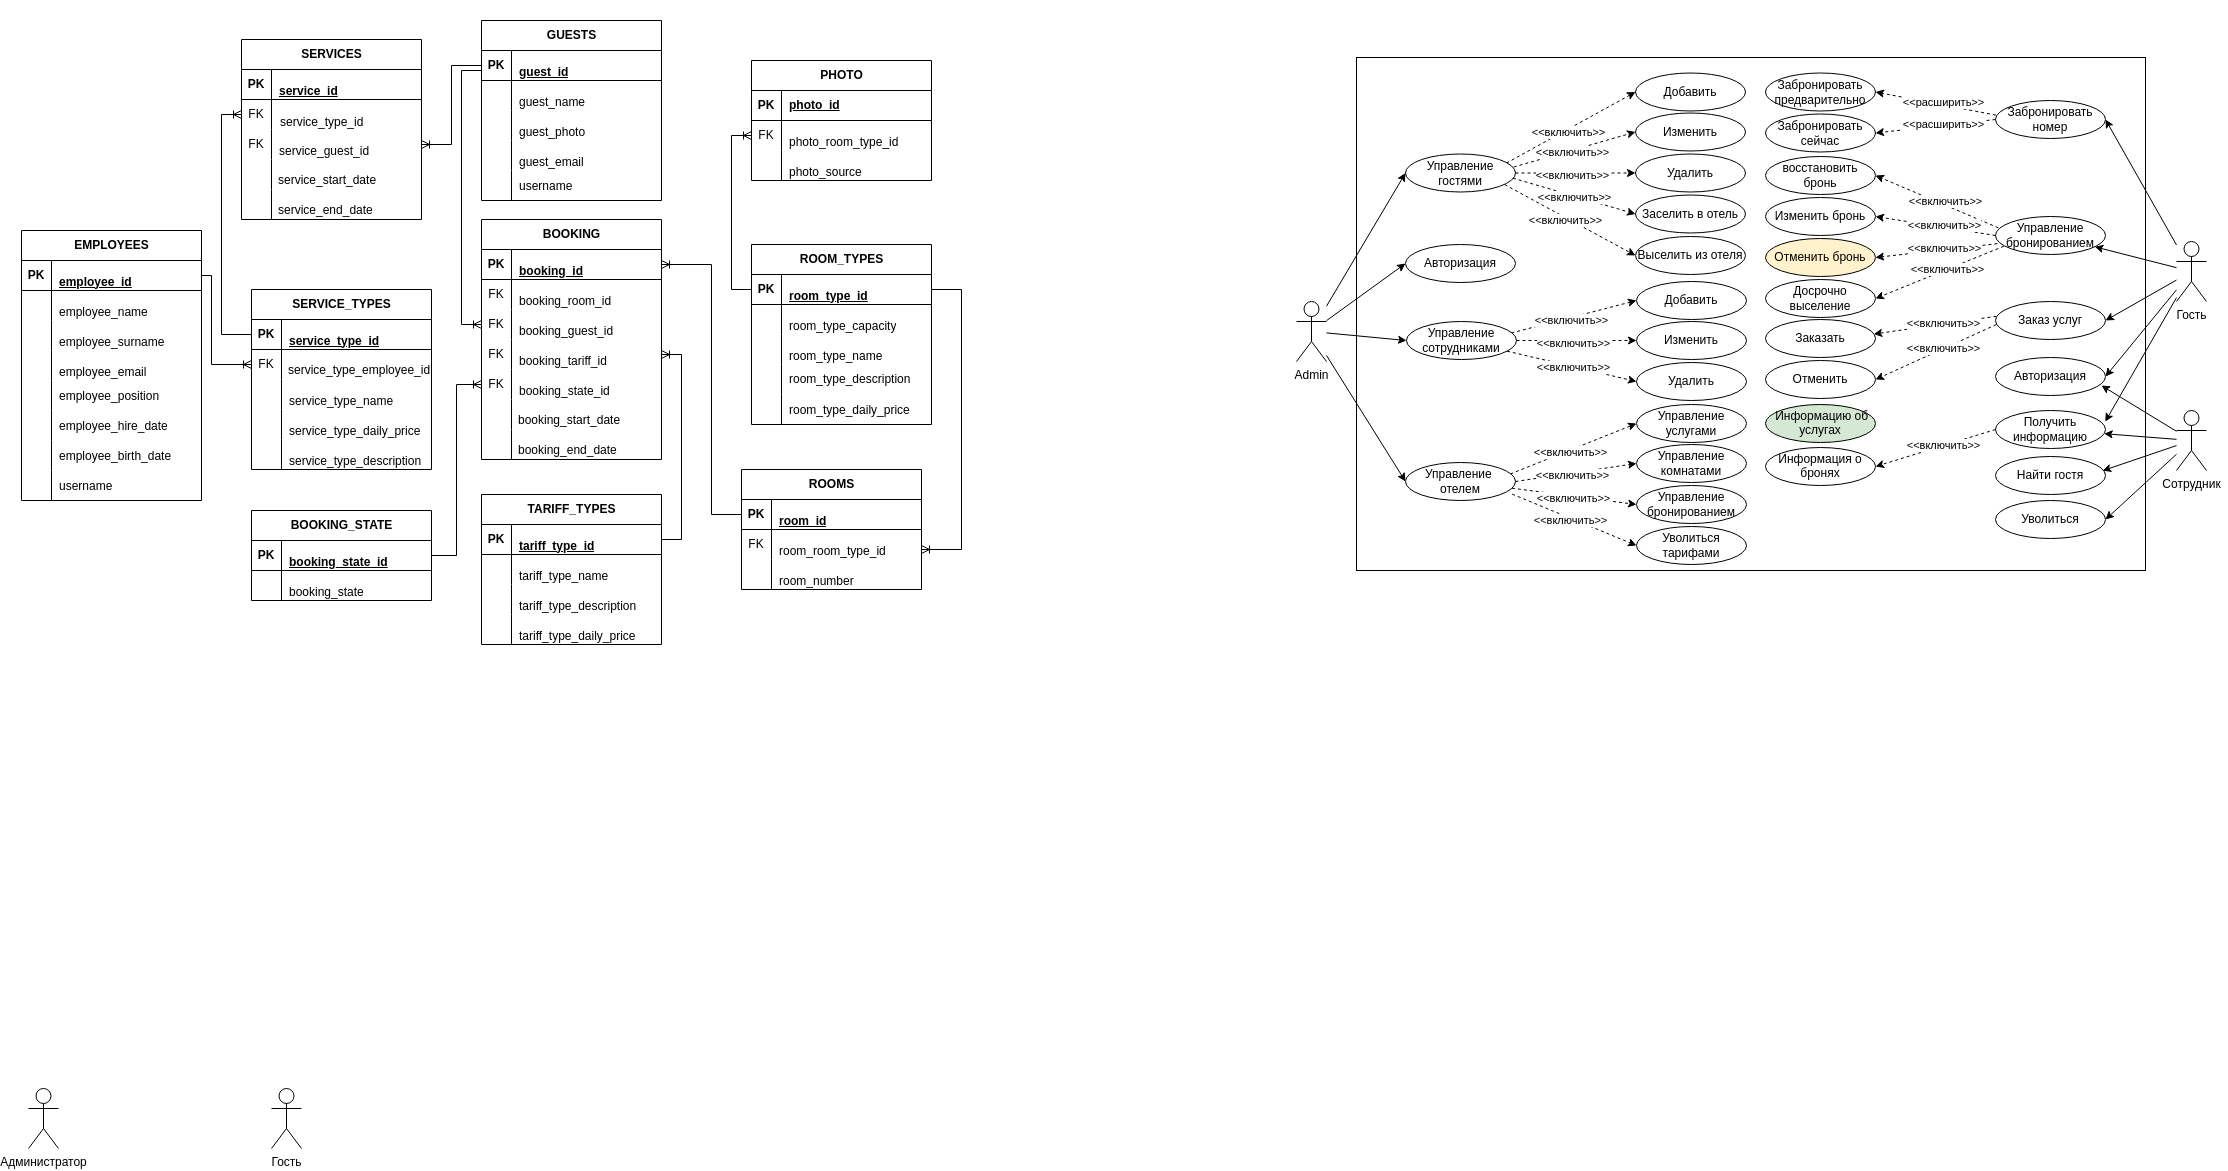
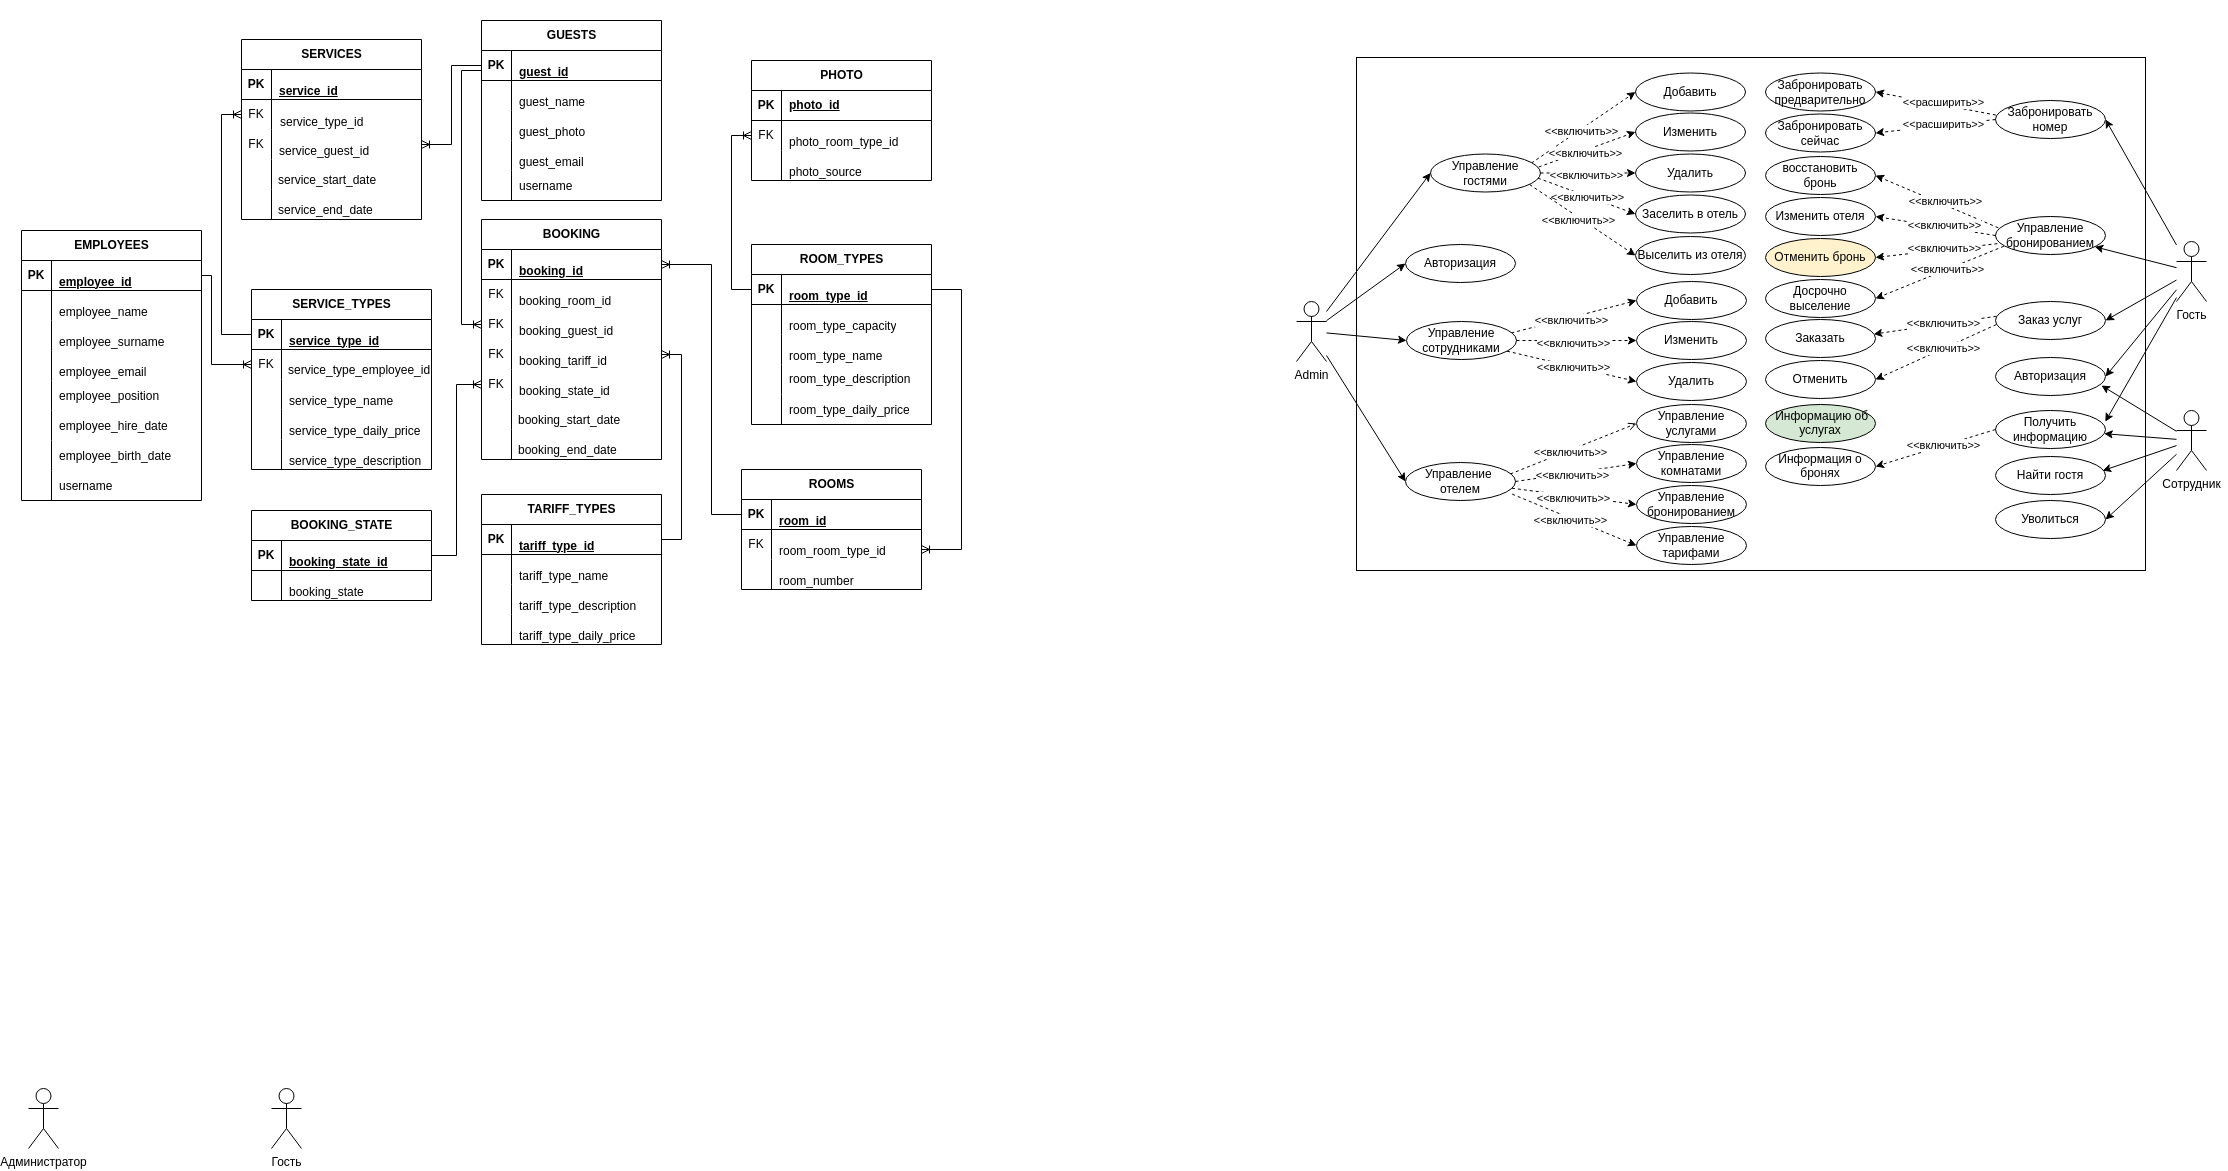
(1461, 173) -> (1486, 173)
(1821, 217) -> (1821, 217)
(1629, 427) -> (1631, 426)
(1692, 546) -> (1692, 546)
